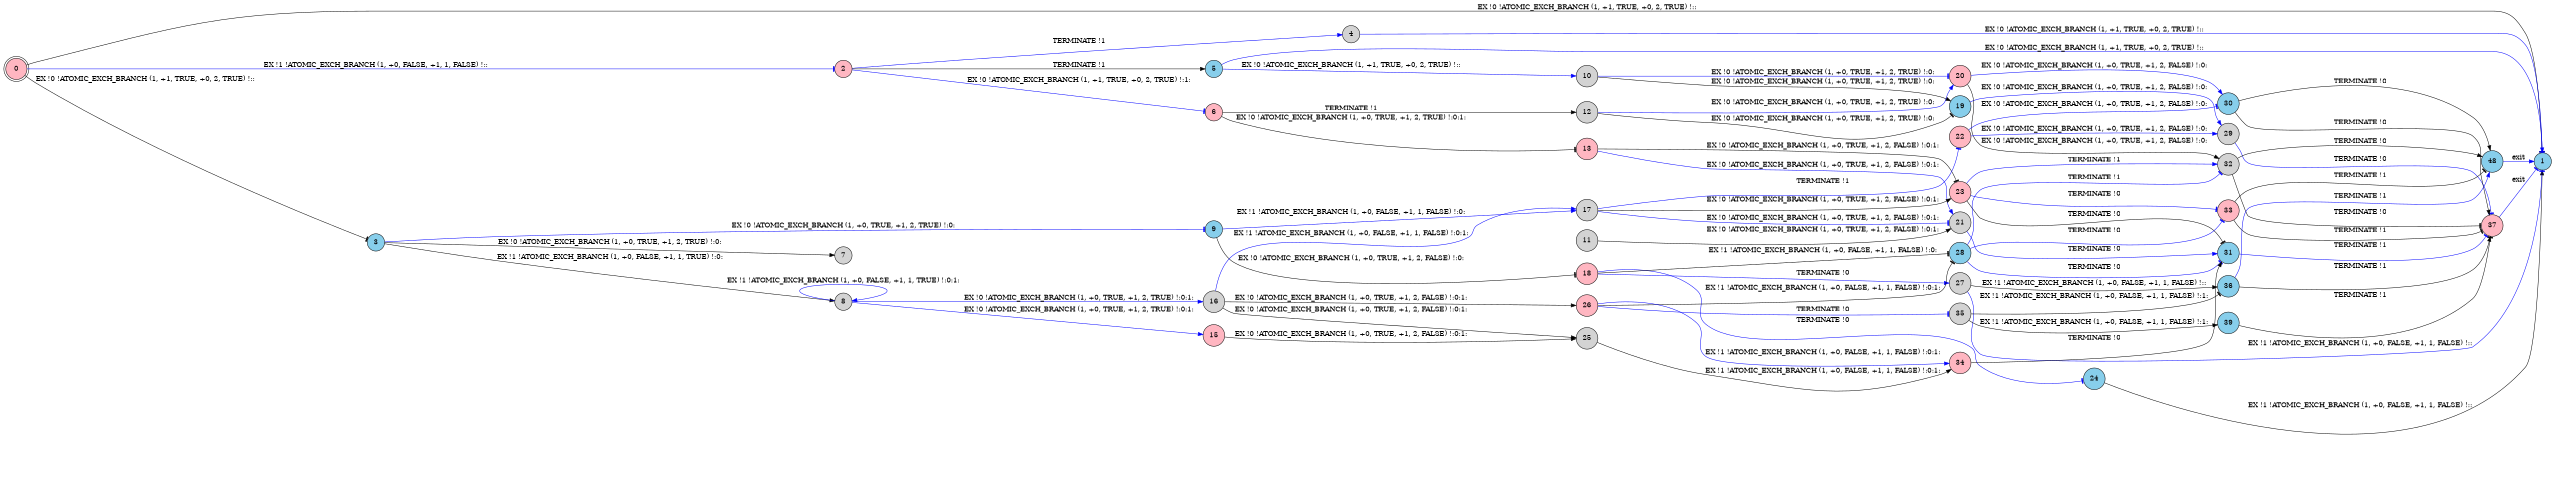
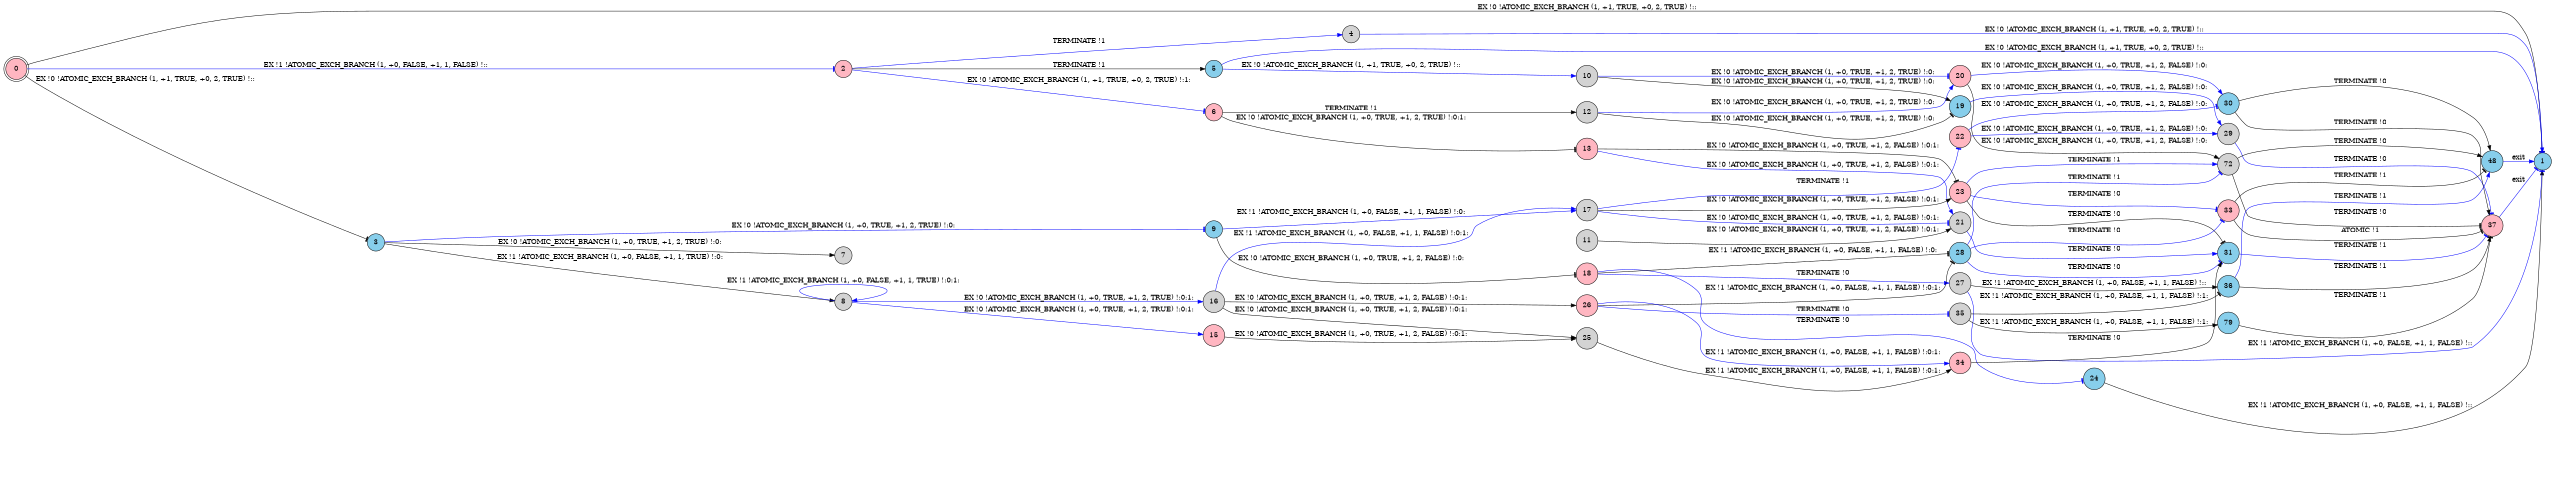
(2228, 164) -> (2228, 164)
(2360, 231) -> (2360, 231)
(2228, 323) -> (2228, 323)
